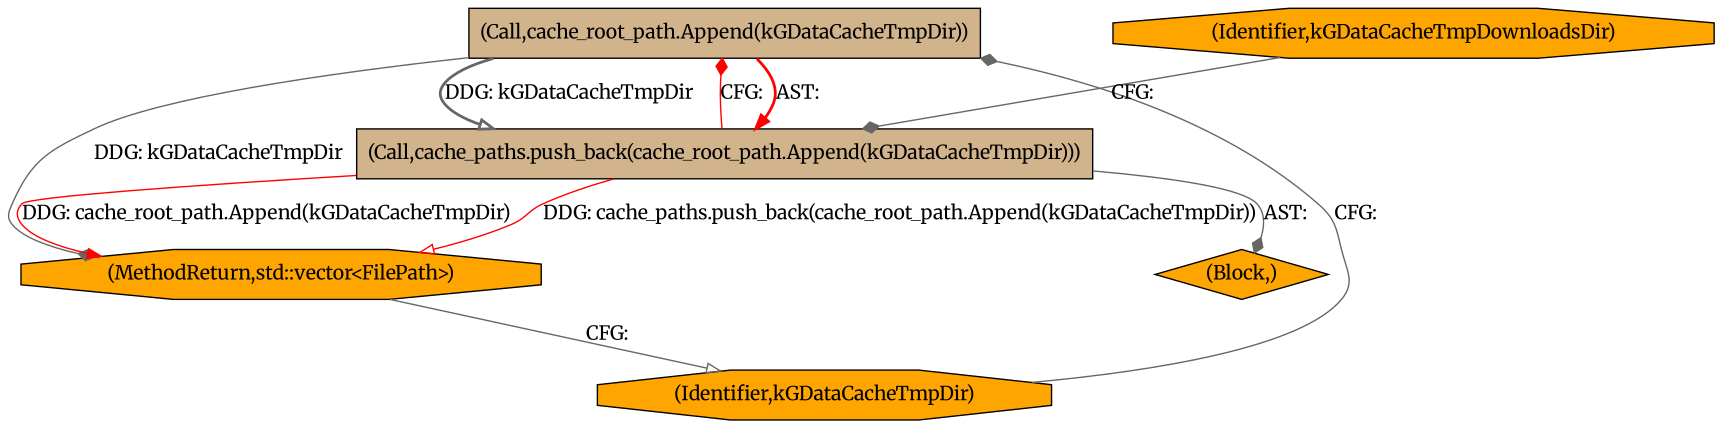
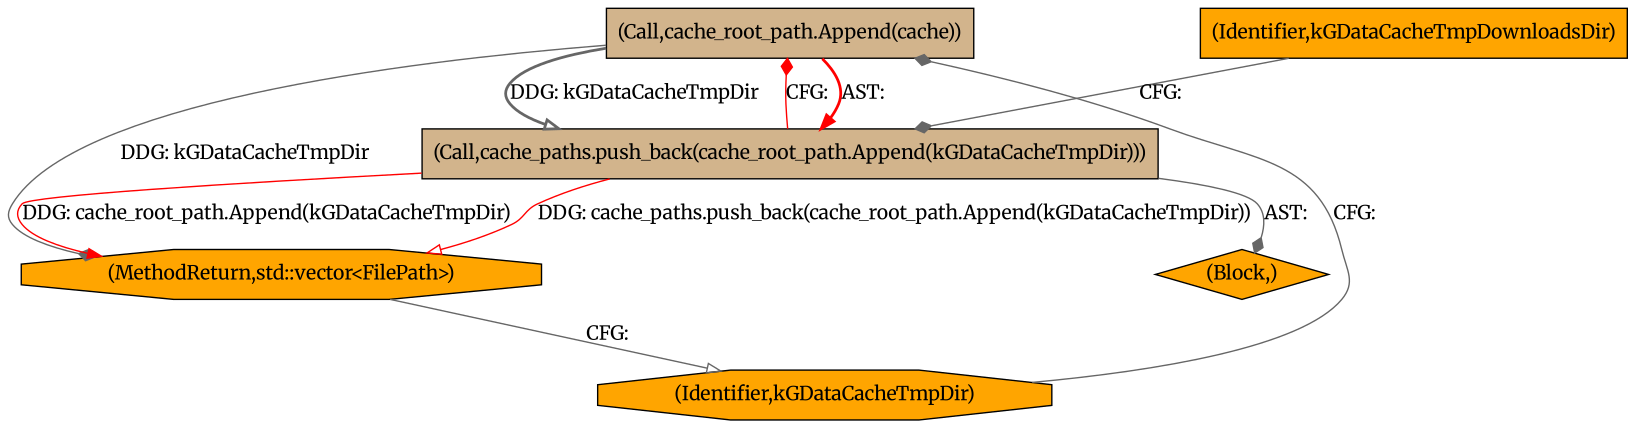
(725, 33) -> (790, 33)
(1414, 33) -> (1414, 33)
